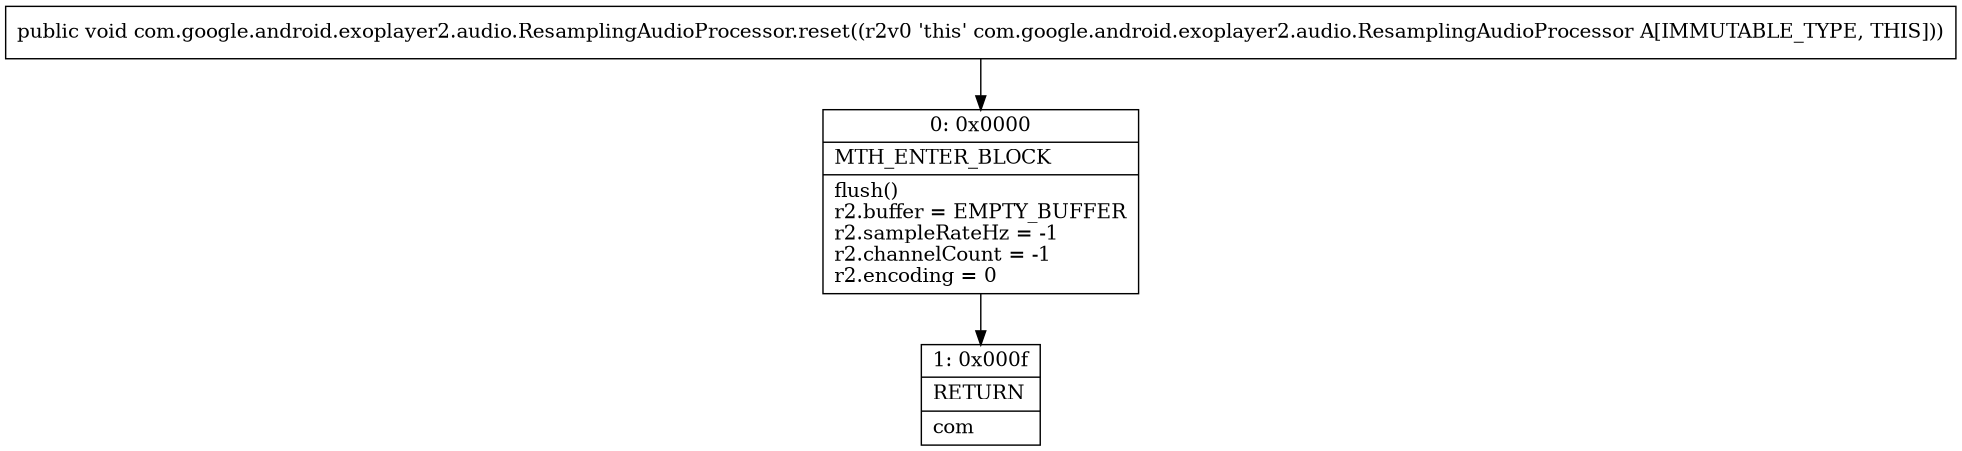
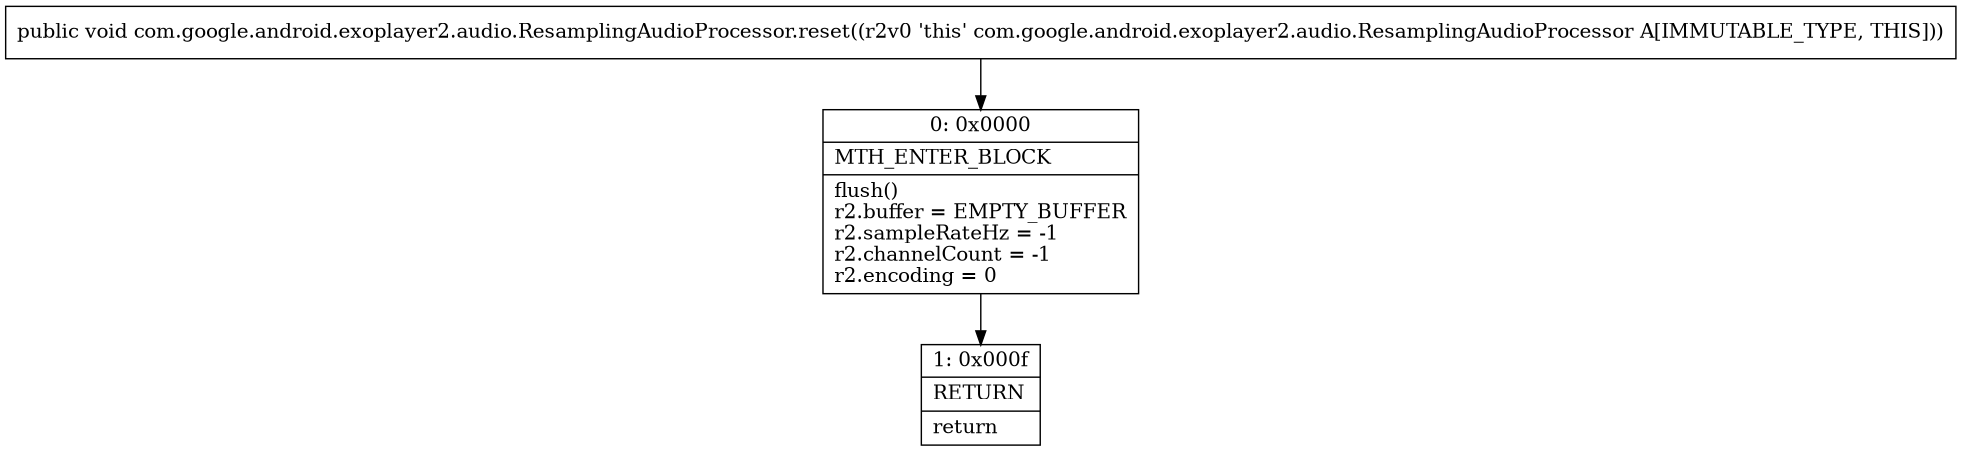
(954, 427) -> (965, 427)
